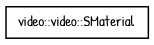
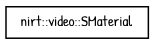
(77, 22) -> (77, 22)
